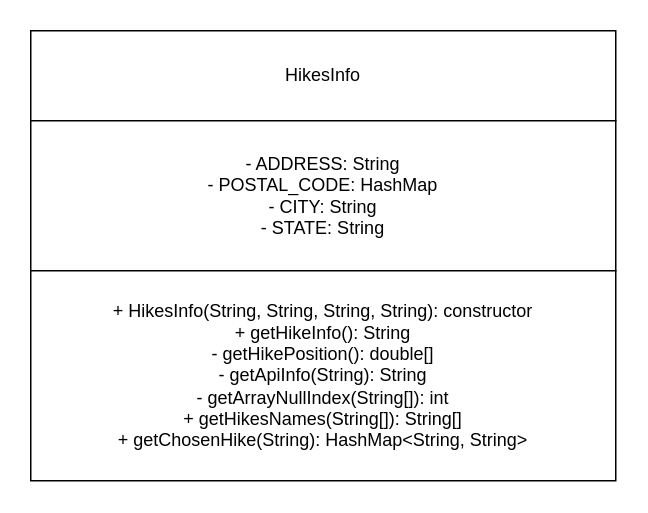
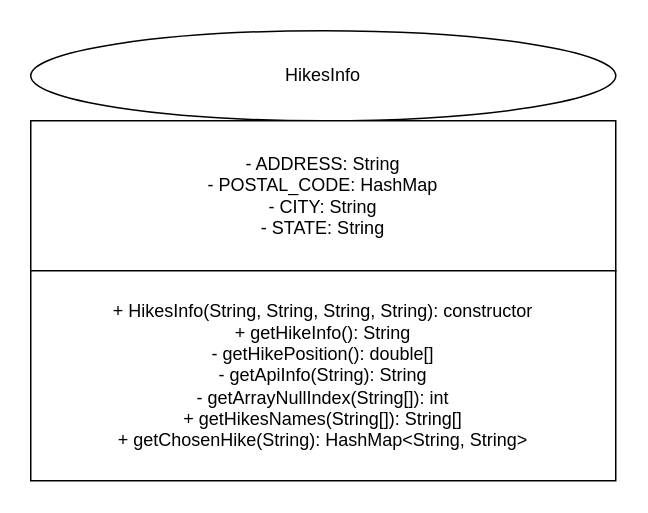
(323, 76) -> (323, 76)
